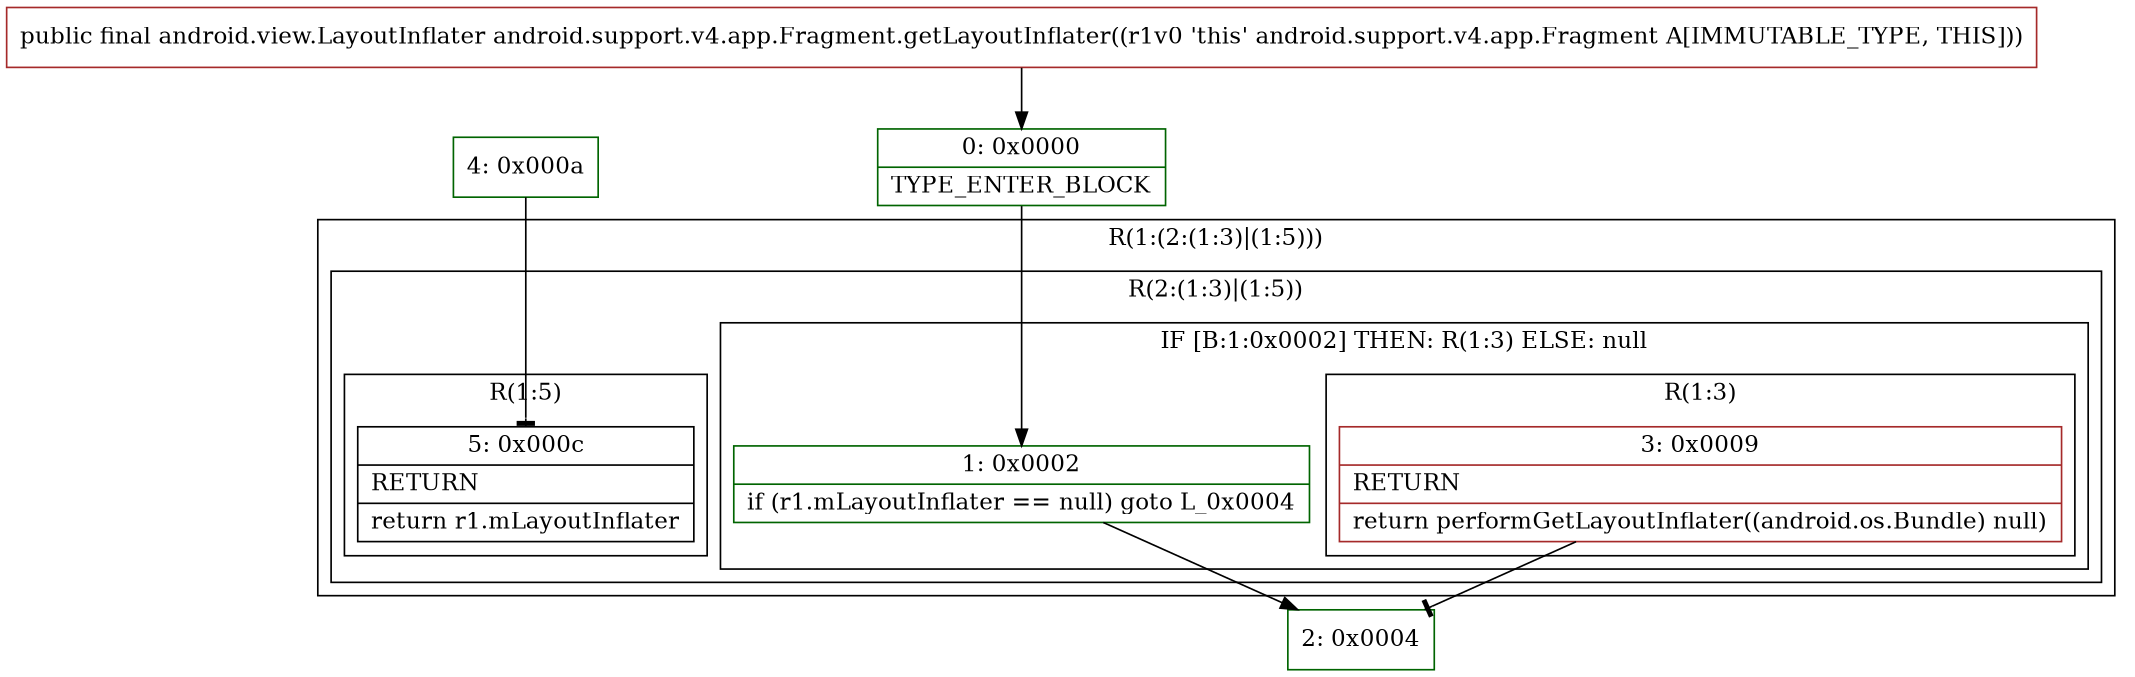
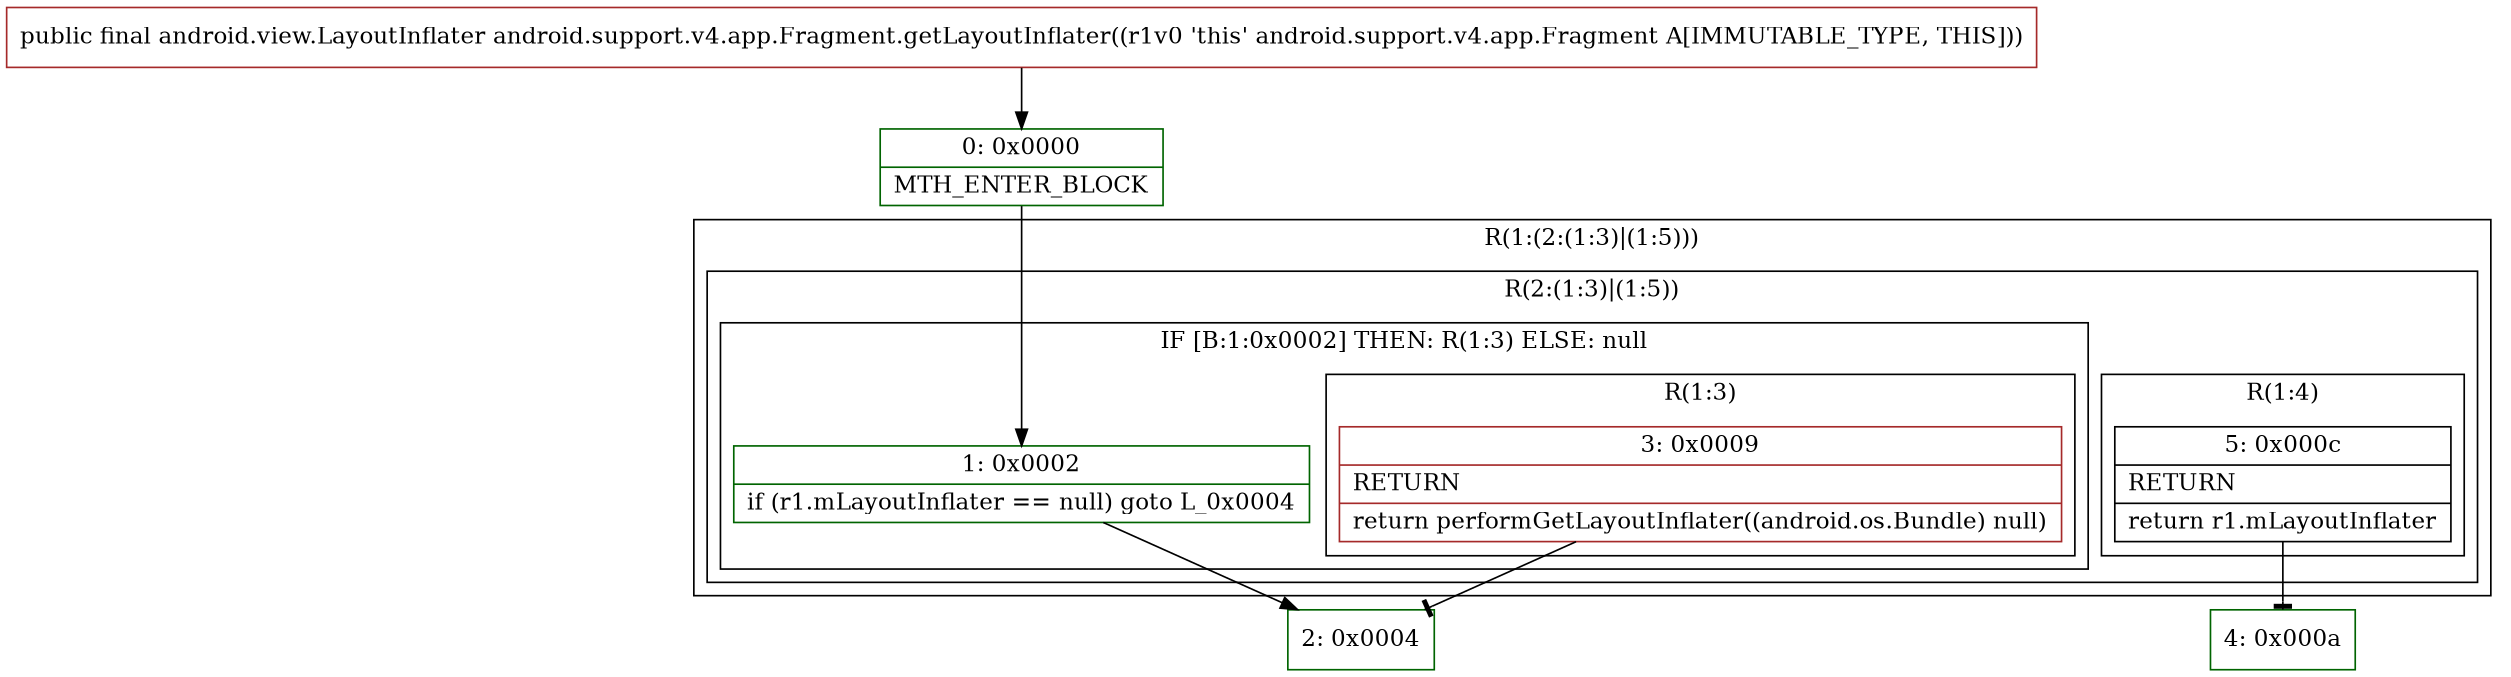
(1022, 186) -> (1022, 186)
(526, 308) -> (2283, 571)
(526, 394) -> (2283, 394)
